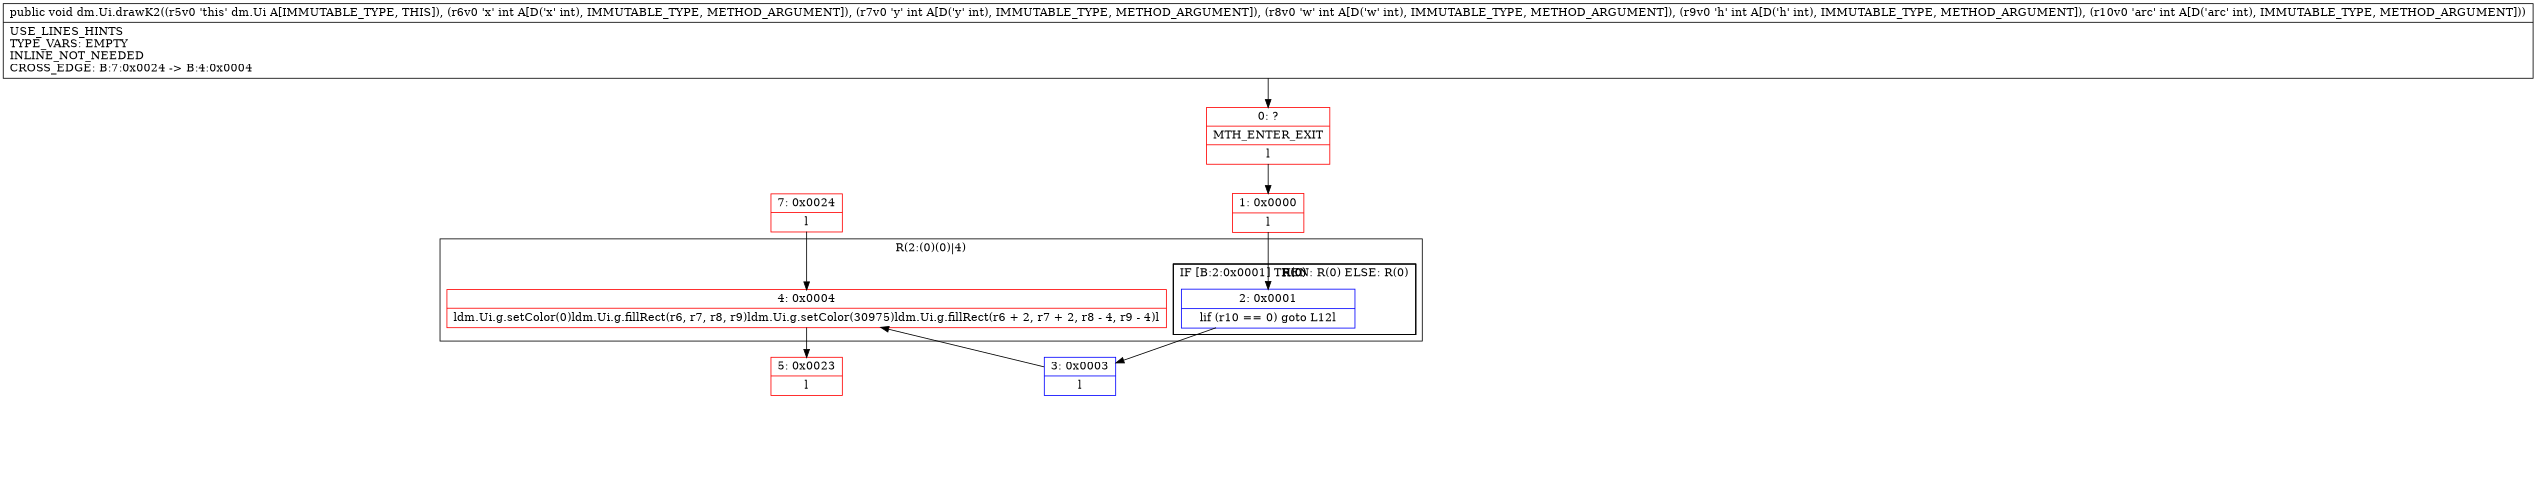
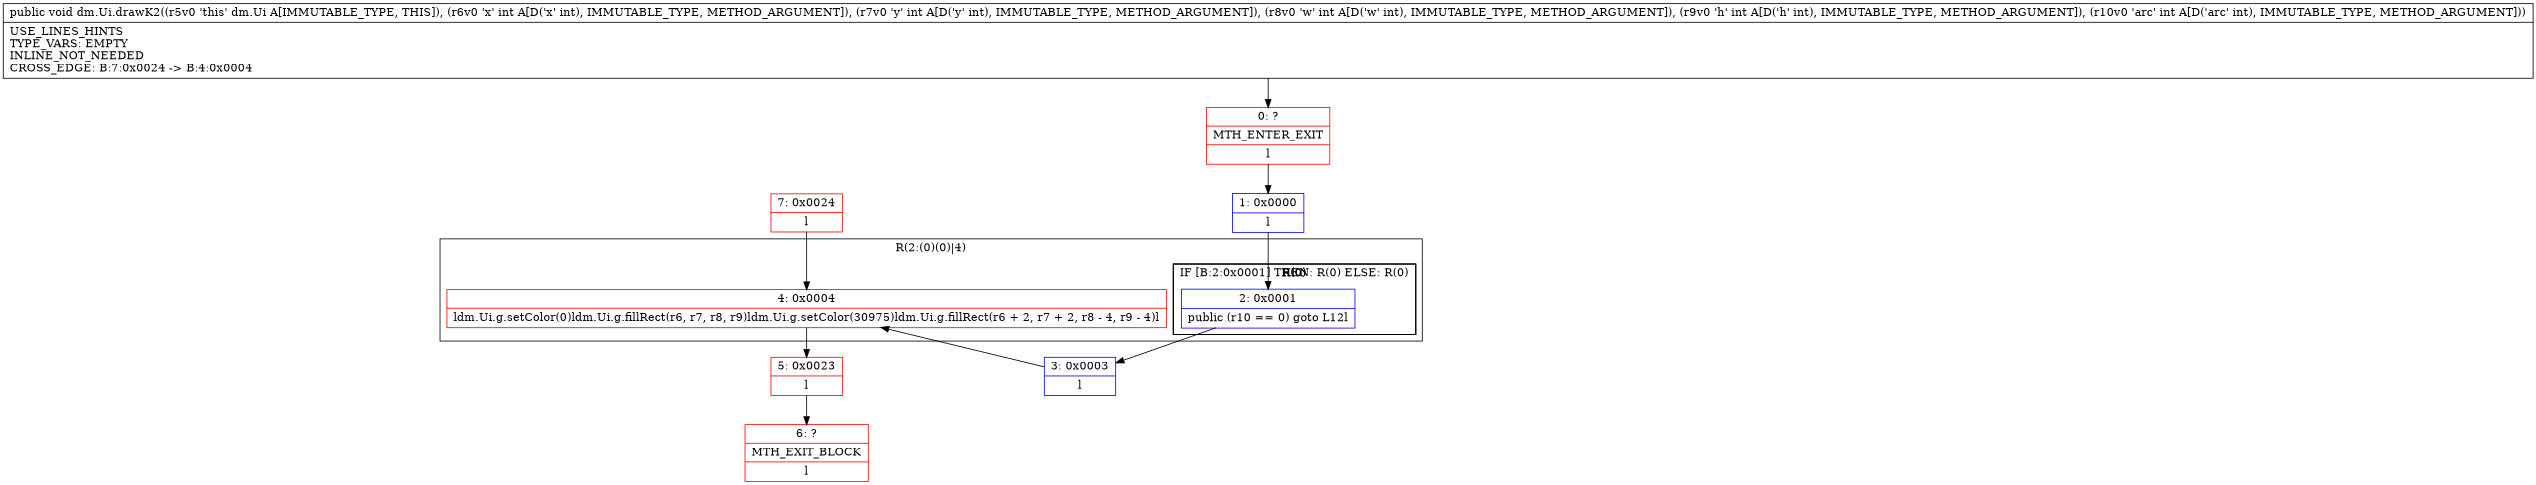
(1268, 213) -> (1268, 213)
(1268, 318) -> (1268, 318)
none -> (807, 453)
